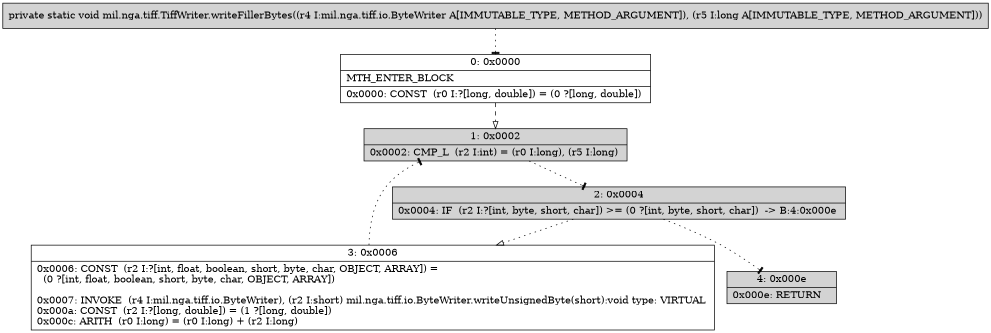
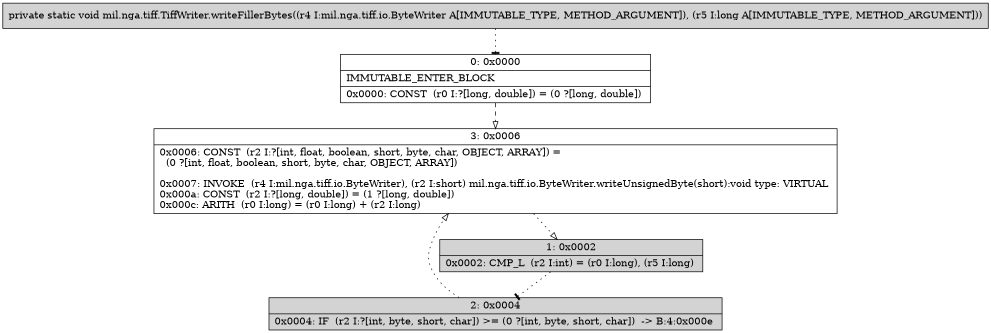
(400, 78) -> (420, 78)
(496, 112) -> (496, 112)
(380, 196) -> (543, 224)
(782, 288) -> none
